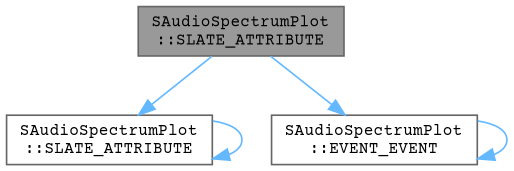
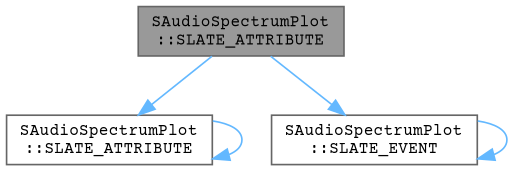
(374, 140) -> (374, 140)
